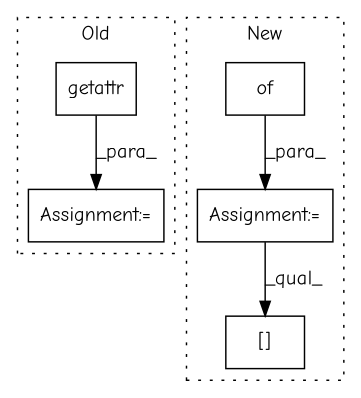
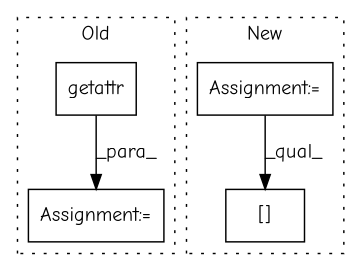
(265, 89) -> none
